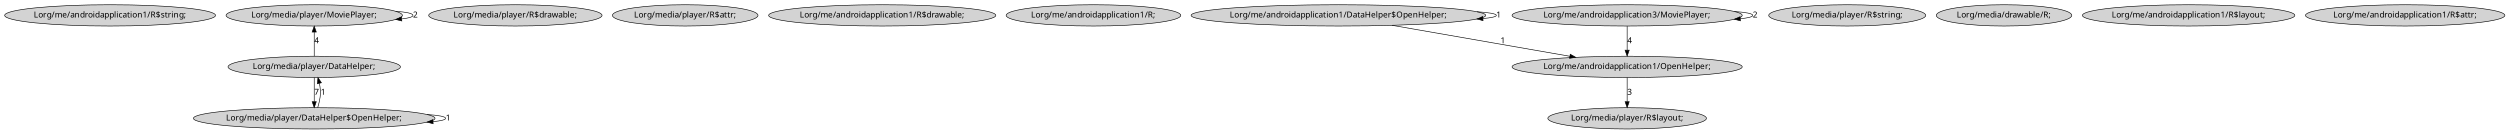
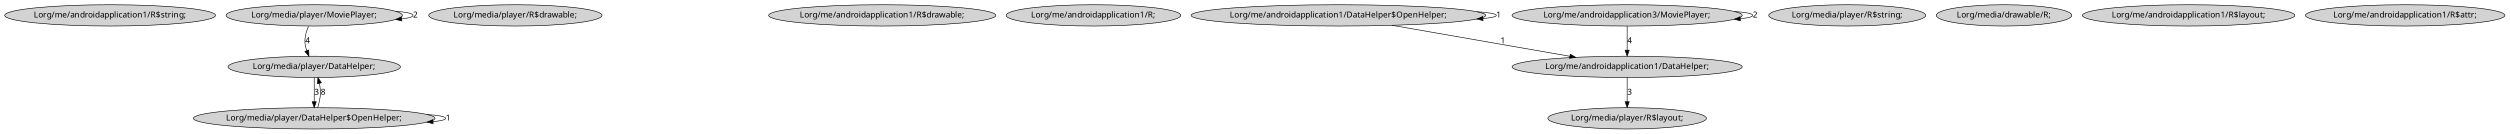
(685, 15) -> none
(314, 44) -> (305, 38)
(1627, 67) -> (1627, 67)
(317, 93) -> (317, 93)
(323, 93) -> (323, 93)
